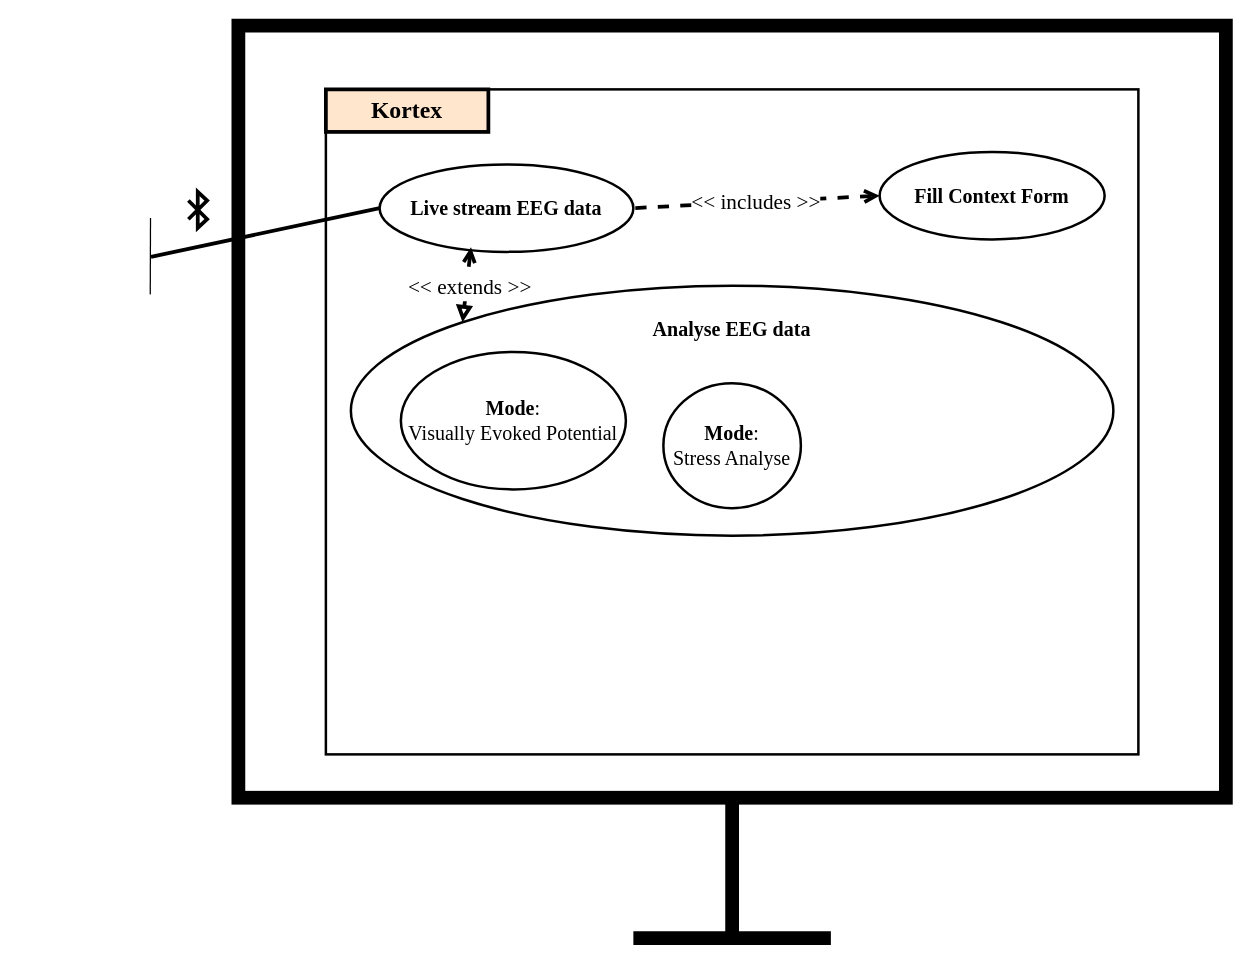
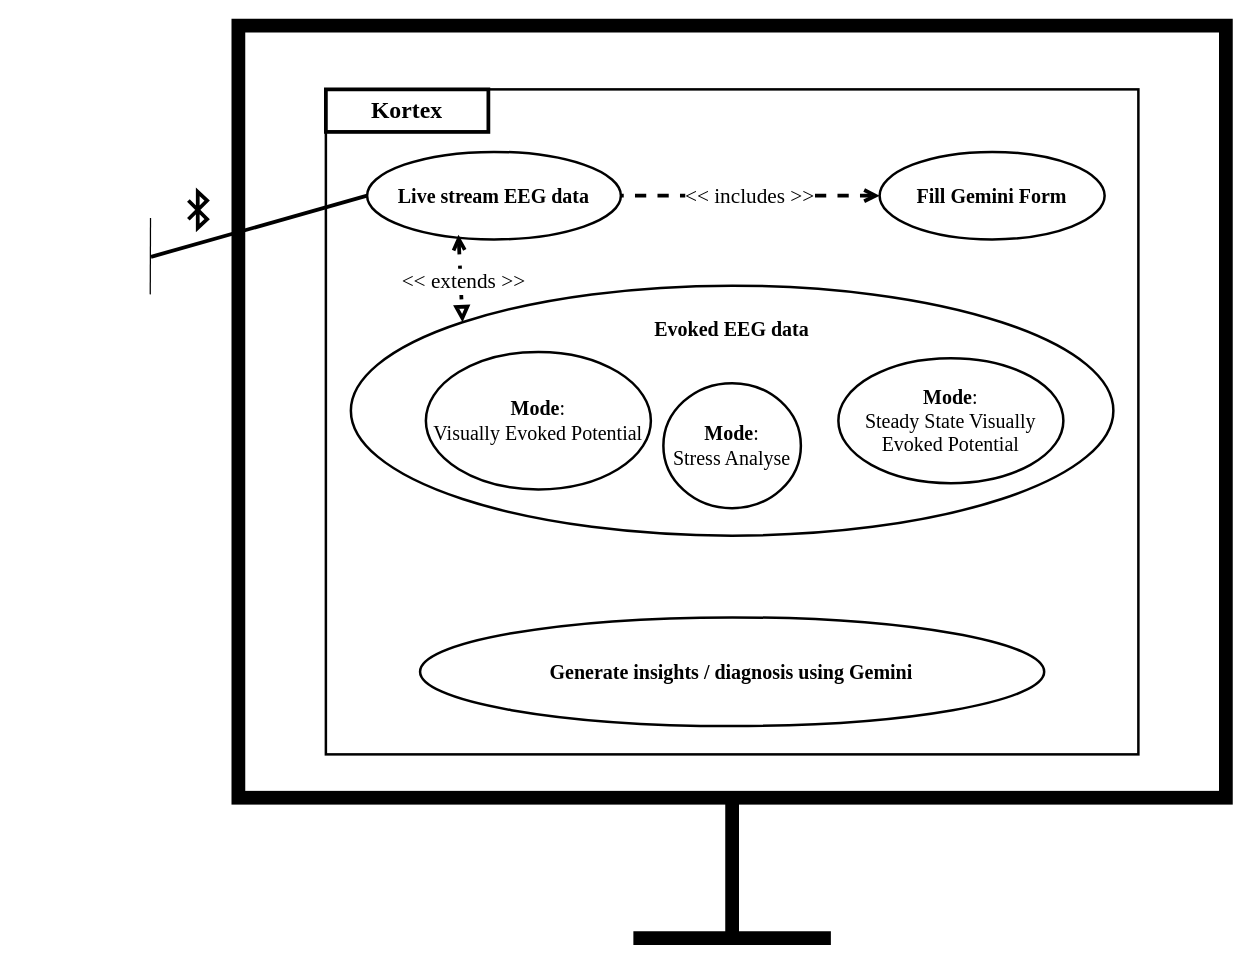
(407, 111) -> (407, 111)
(992, 196) -> (992, 196)
(506, 208) -> (494, 196)
(732, 306) -> (732, 306)
(513, 421) -> (538, 421)
none -> (951, 421)
none -> (732, 672)
